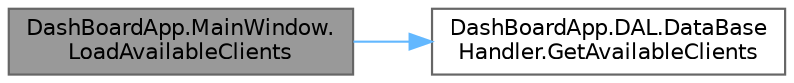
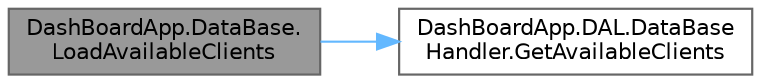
(181, 42) -> (164, 42)
